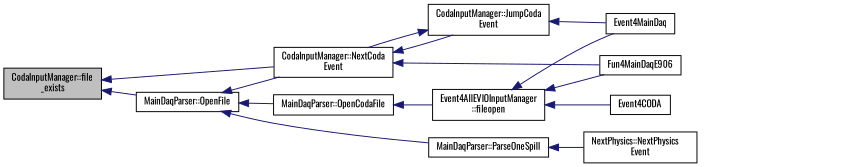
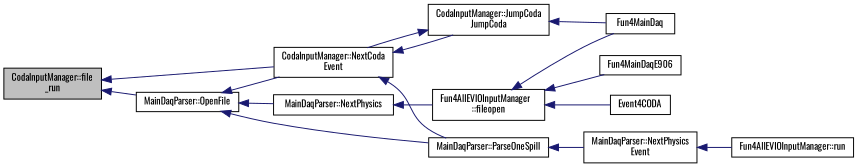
(489, 20) -> (489, 20)
(640, 24) -> (640, 24)
(501, 64) -> (414, 113)
(53, 84) -> (53, 84)
(333, 105) -> (333, 105)
(489, 105) -> (489, 105)
(640, 147) -> (640, 147)
none -> (793, 147)
